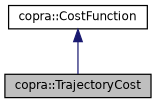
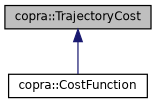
(78, 58) -> (78, 58)
